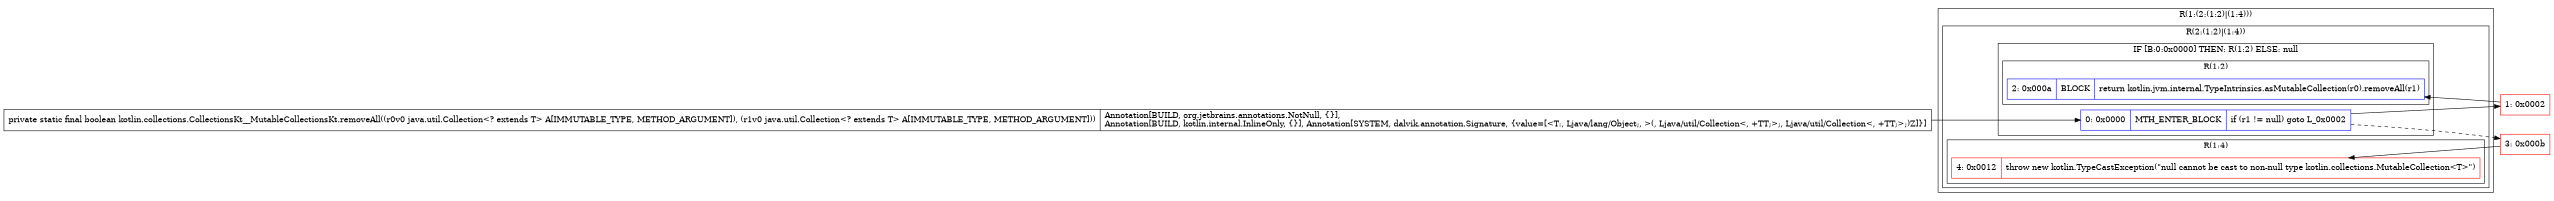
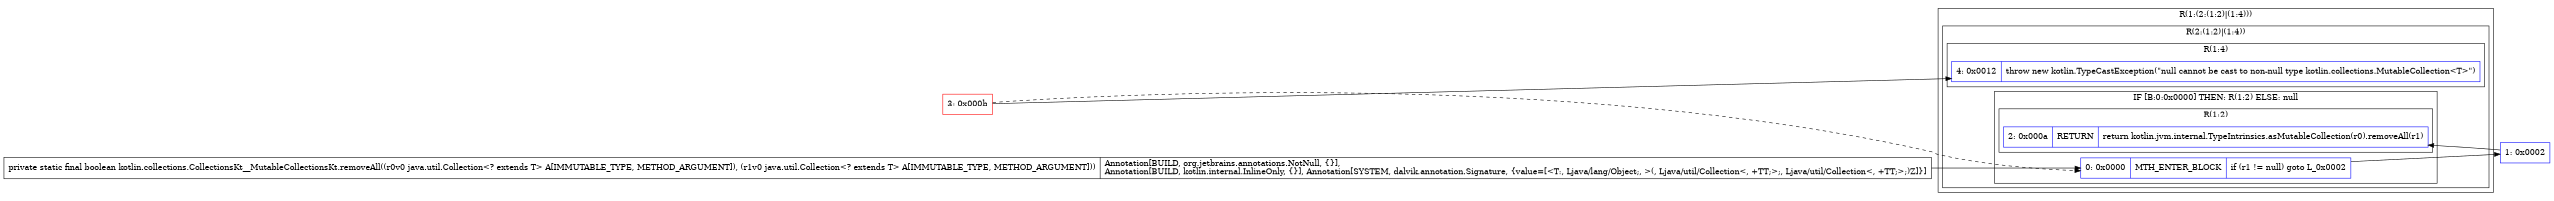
(2075, 89) -> (2075, 137)
(2525, 105) -> (2525, 153)
(2423, 130) -> (1536, 100)
(2216, 168) -> (2216, 72)
